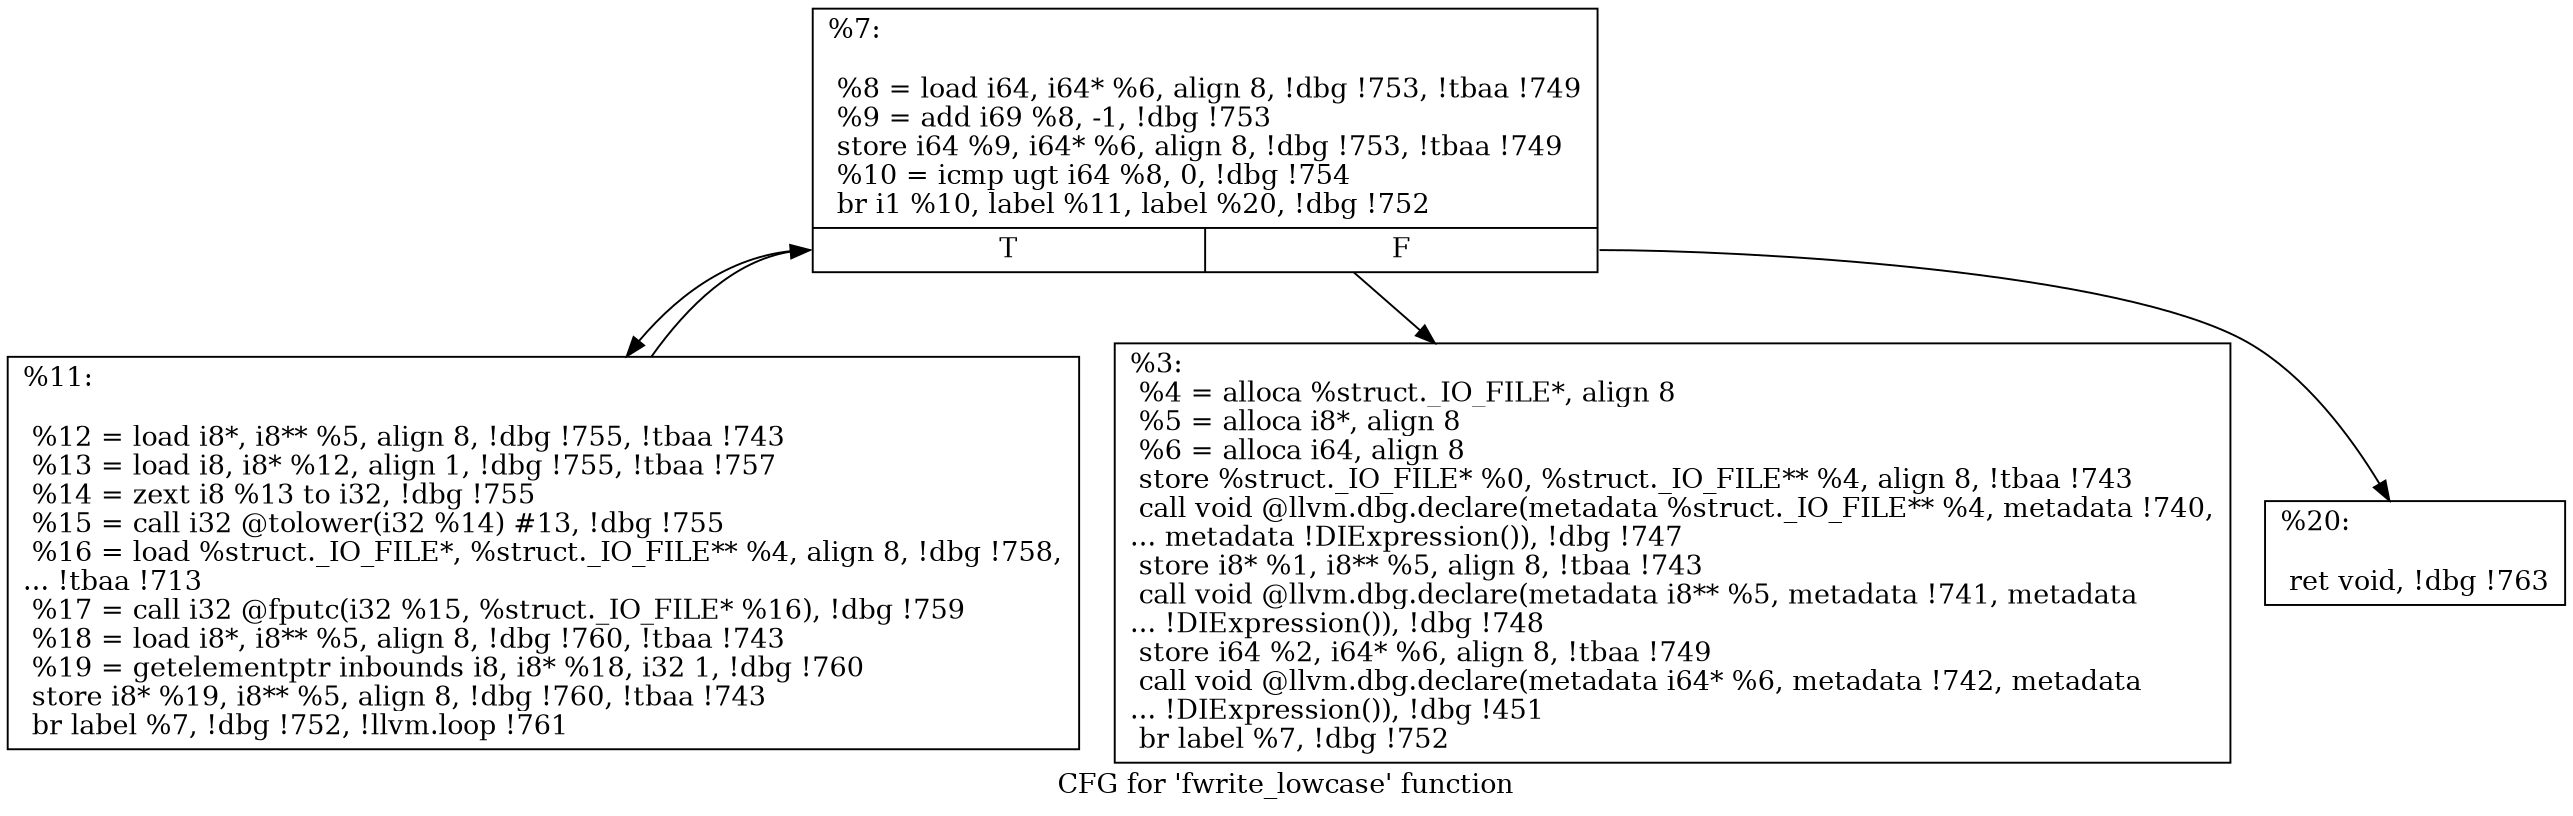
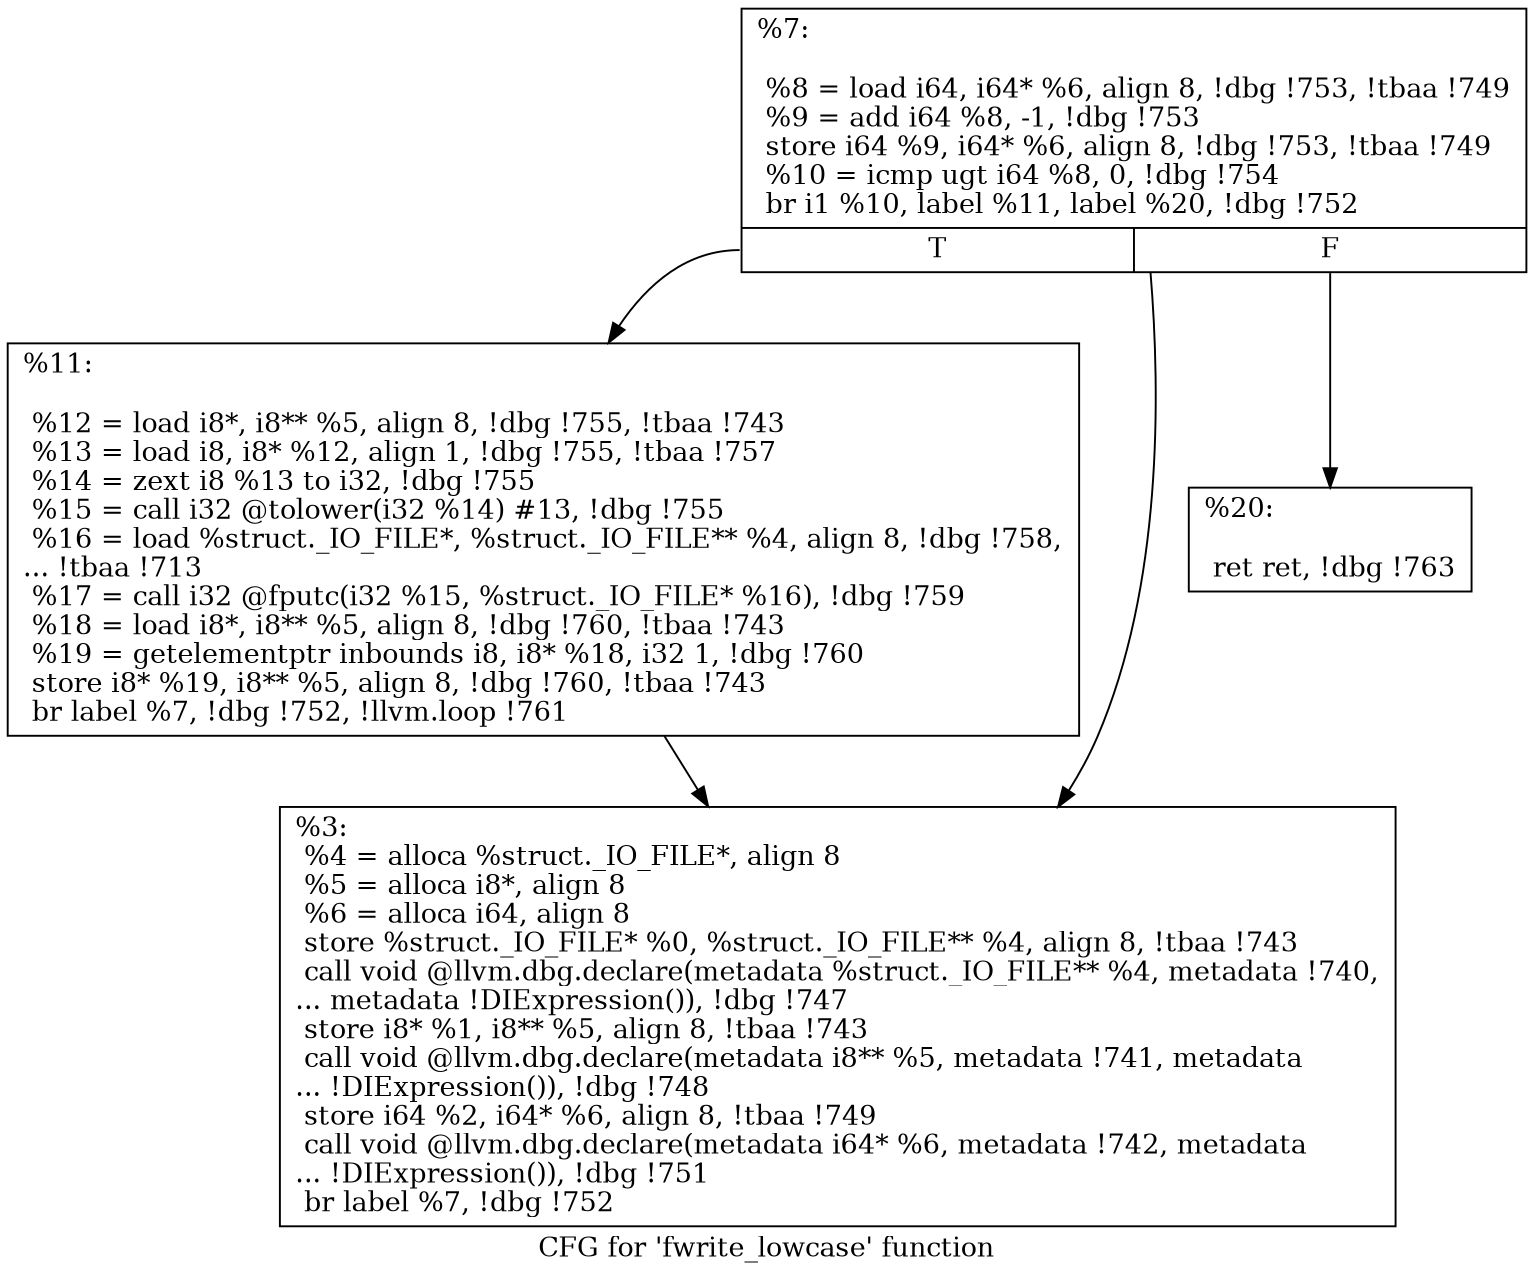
(1050, 118) -> (979, 118)
(701, 299) -> (681, 763)
(2415, 582) -> (1330, 568)
(1338, 711) -> (503, 1174)
